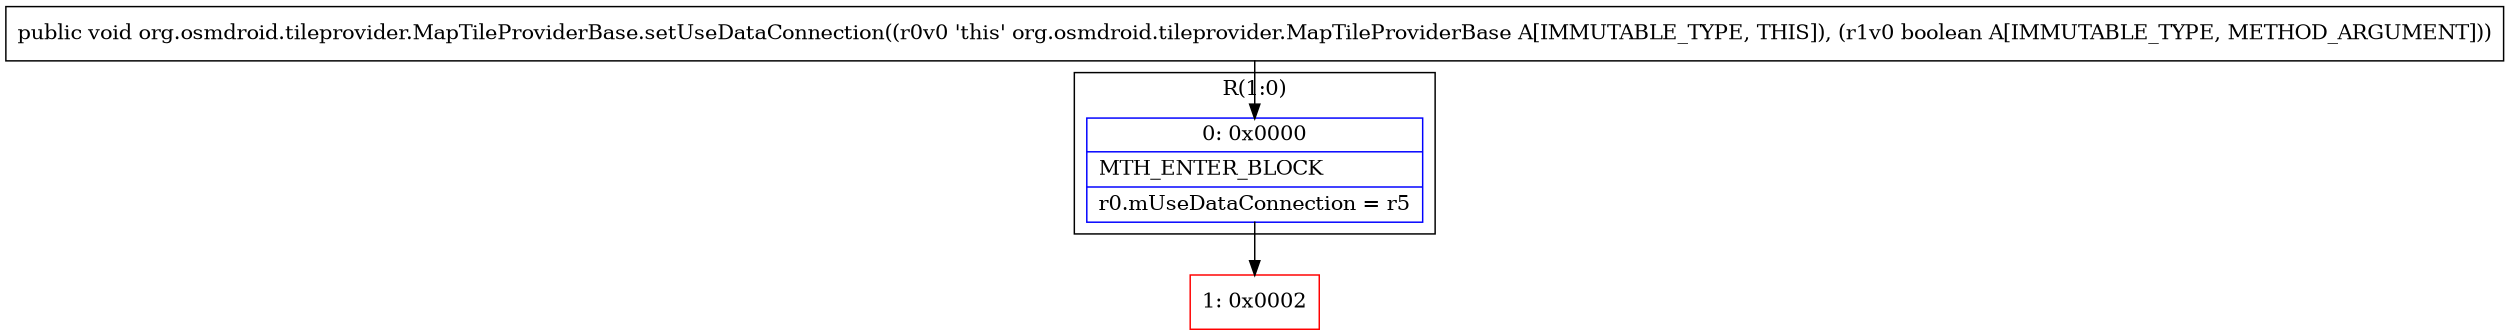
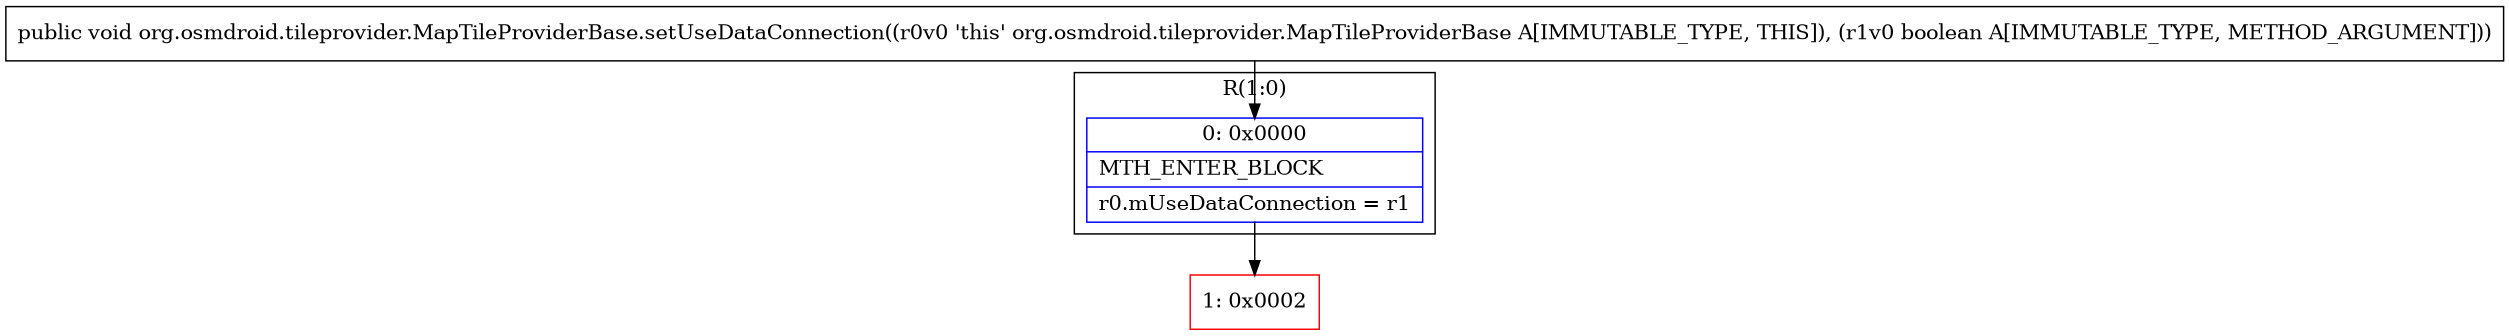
(1255, 204) -> (1255, 204)
